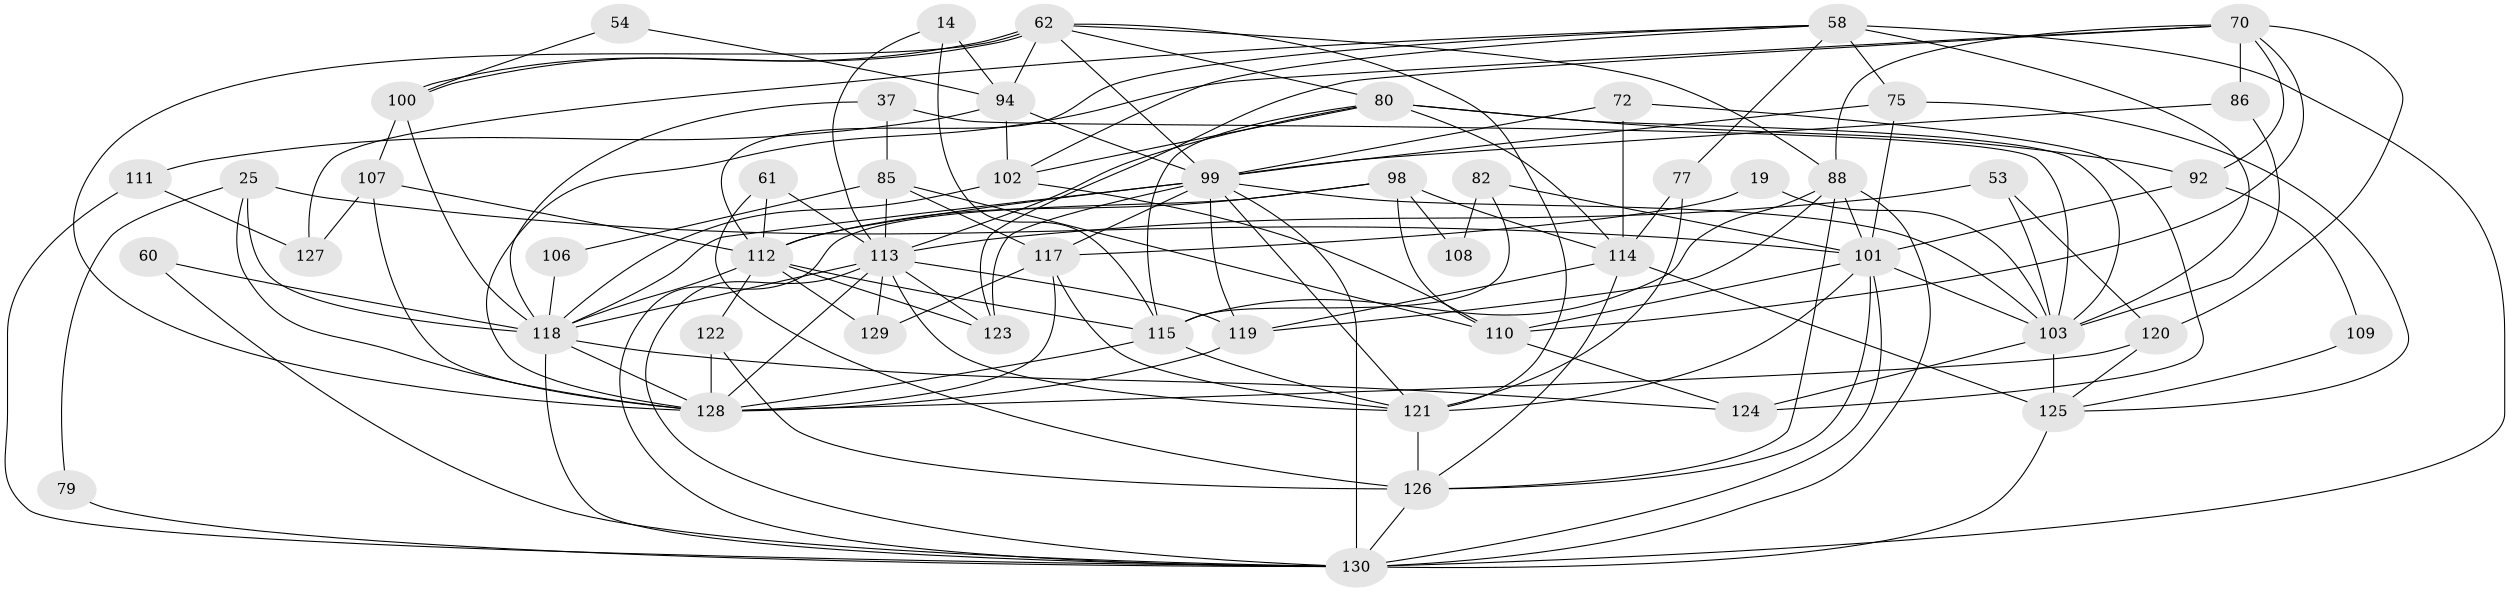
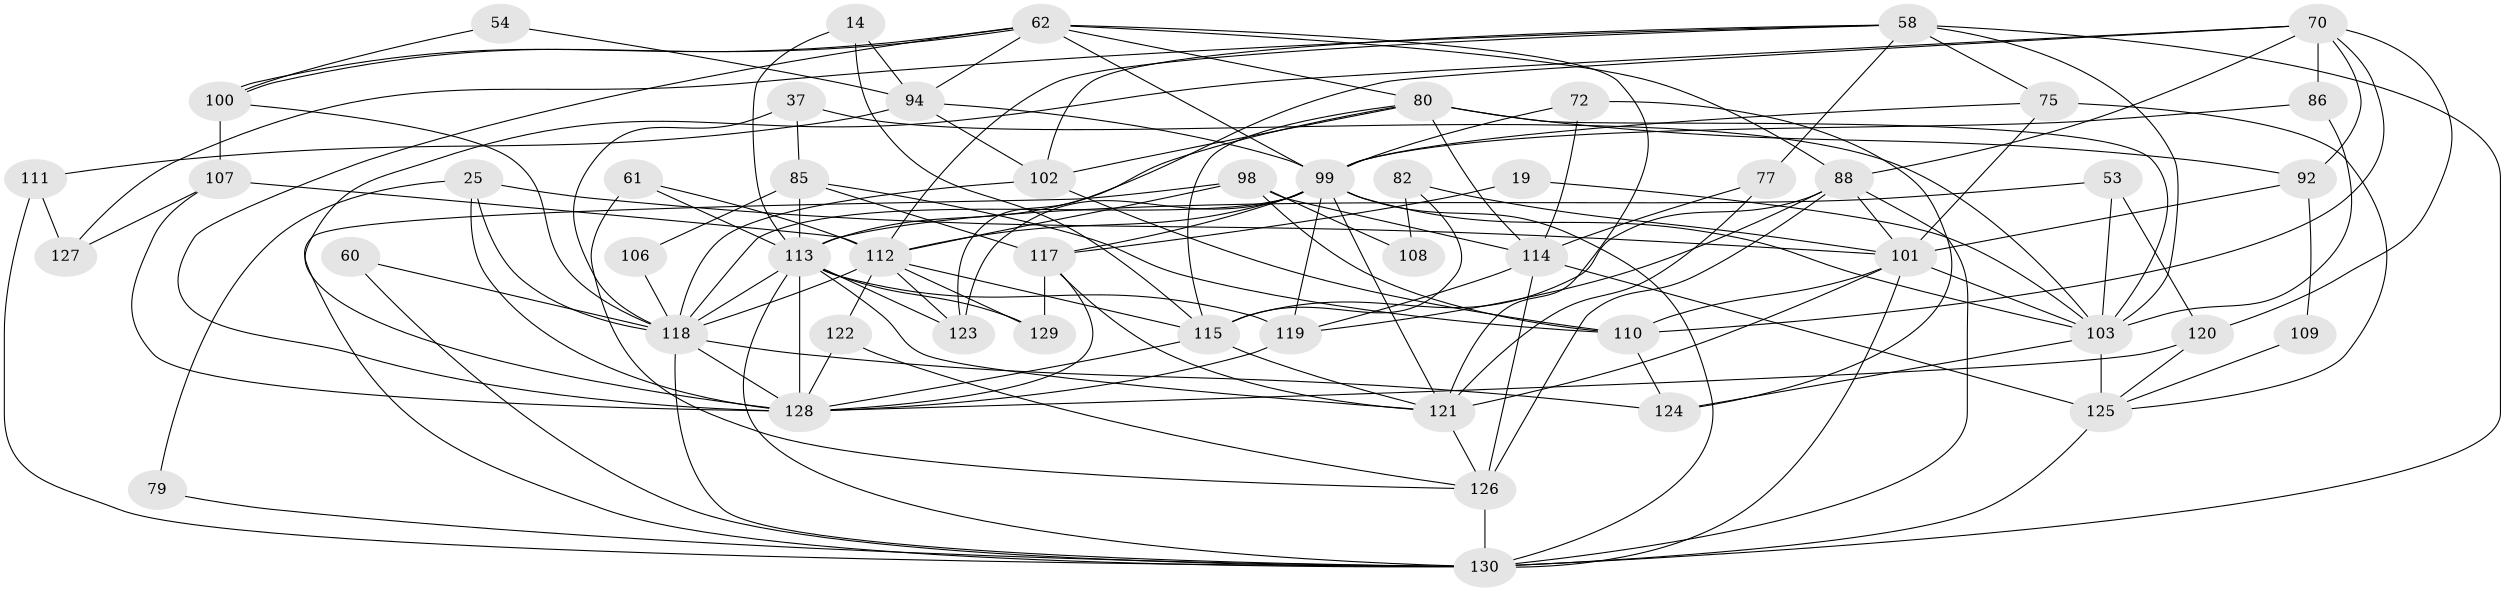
(1722, 467) -> none
